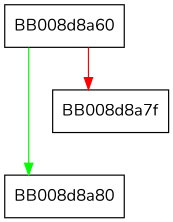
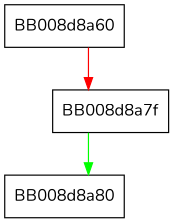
(29, 105) -> (88, 148)
